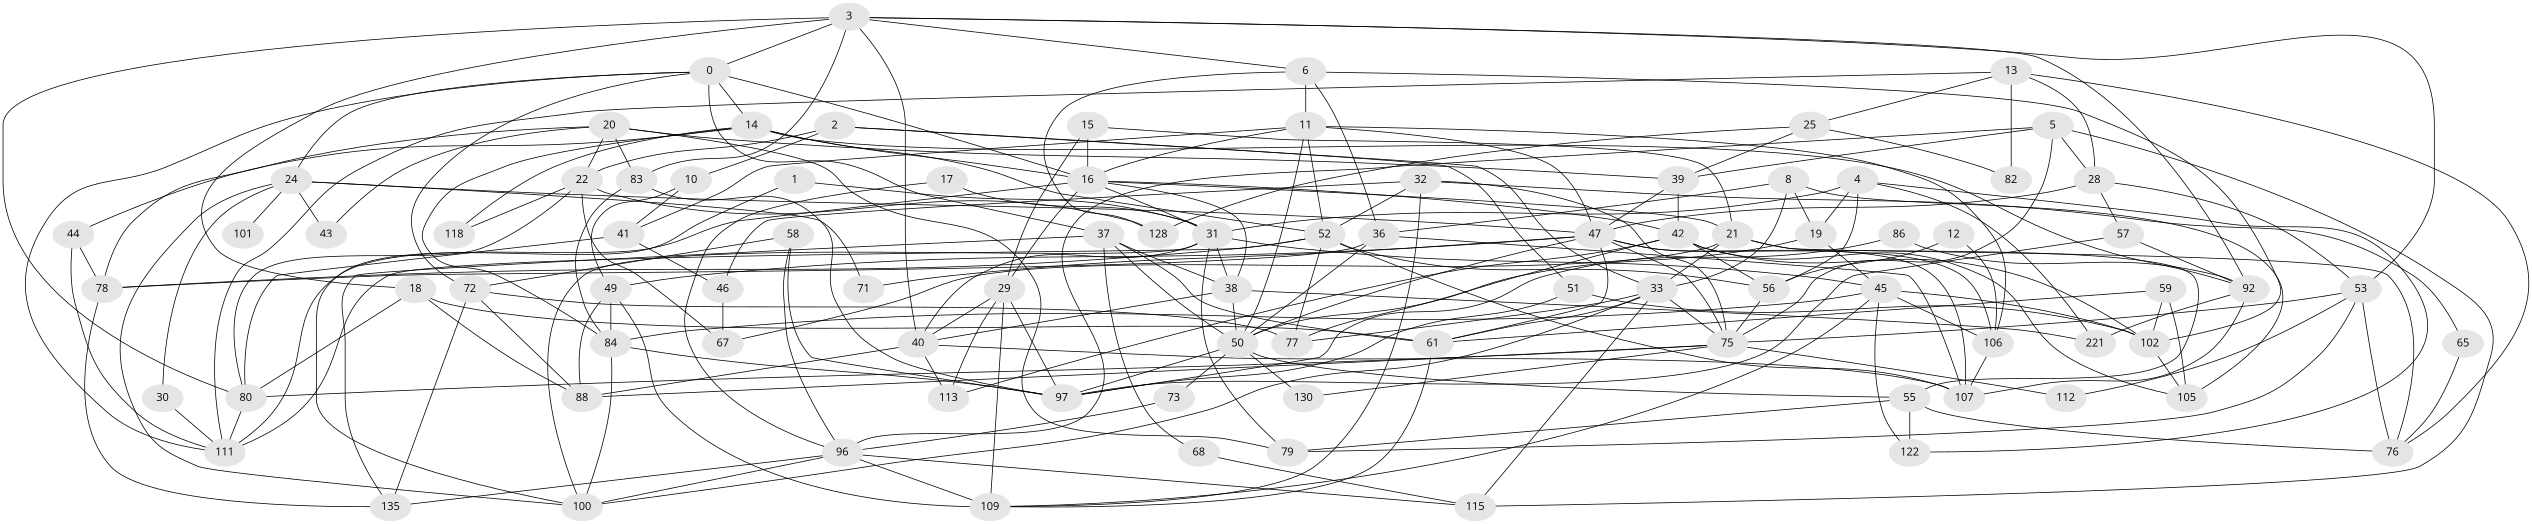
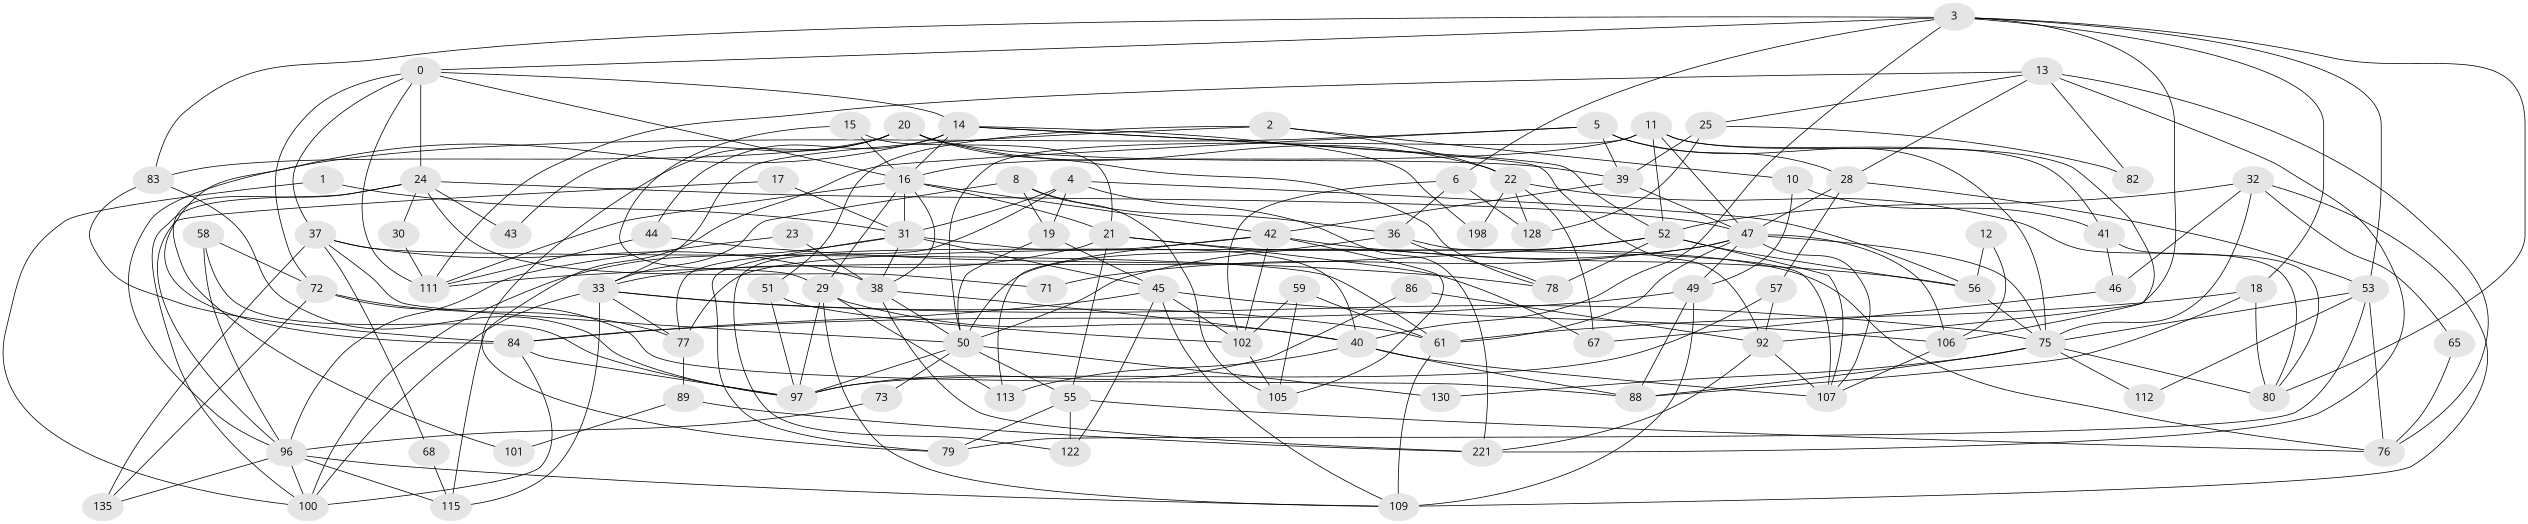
(1306, 98) -> none
(454, 235) -> (1477, 235)
none -> (792, 235)
none -> (683, 398)
(235, 425) -> none
none -> (2200, 433)
(153, 487) -> none
